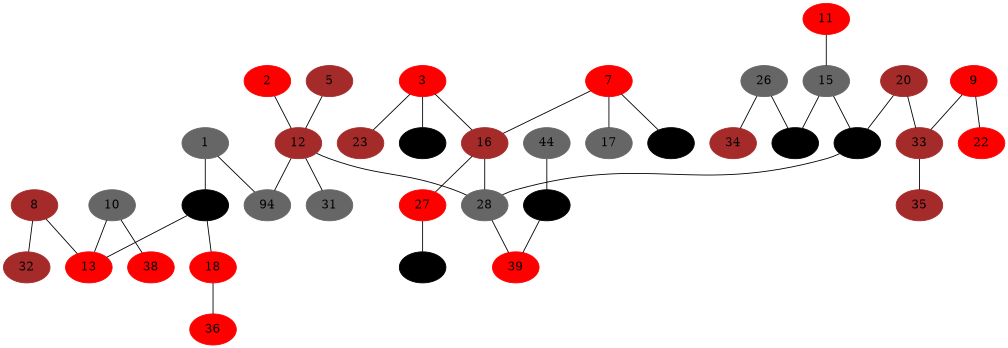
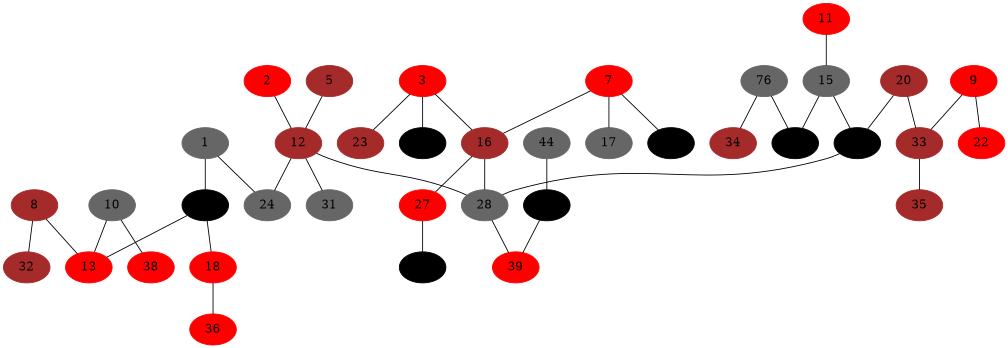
(764, 81) -> (764, 81)
(267, 205) -> (267, 205)
